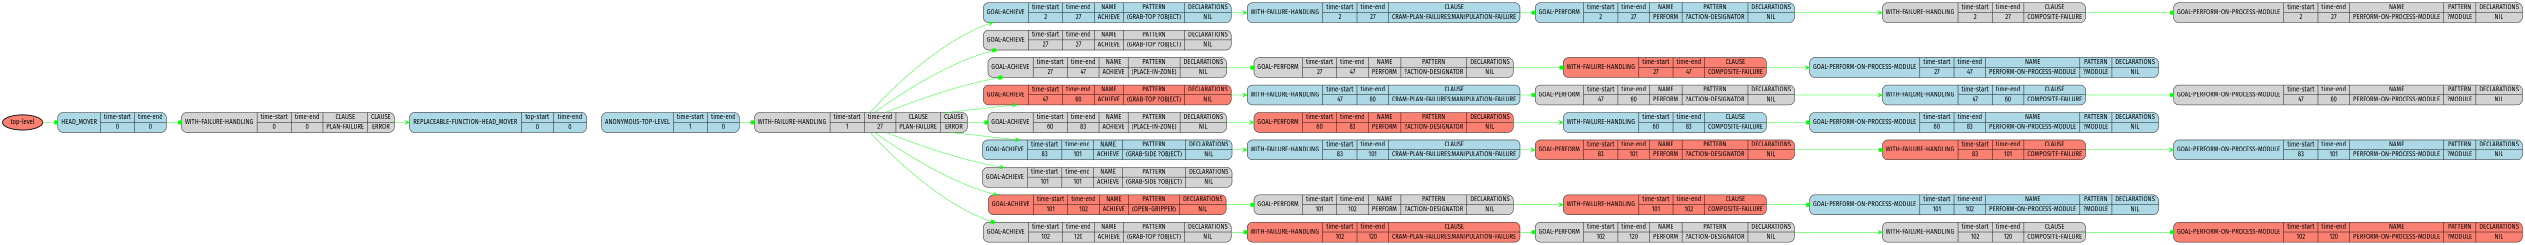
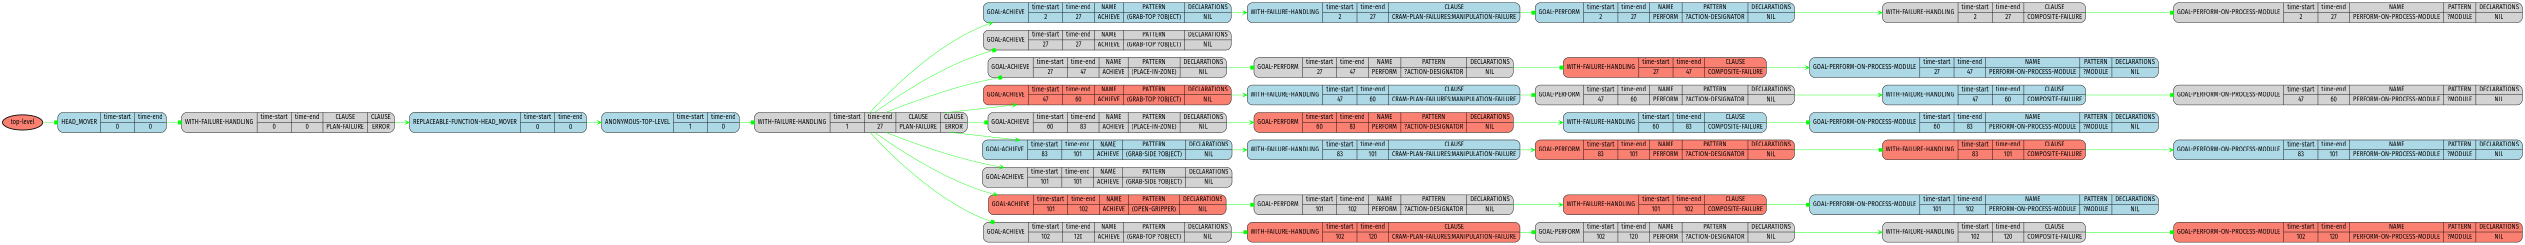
(537, 117) -> (538, 117)
none -> (592, 122)
